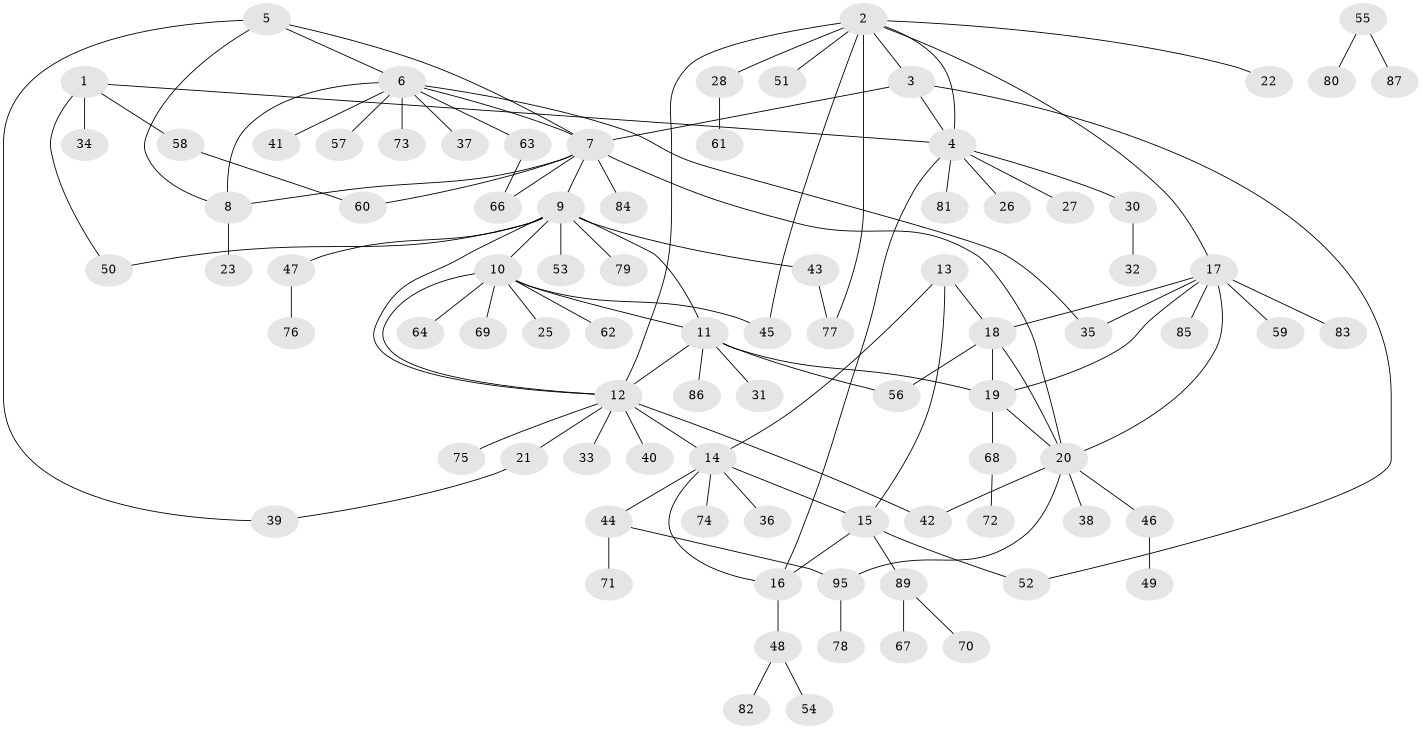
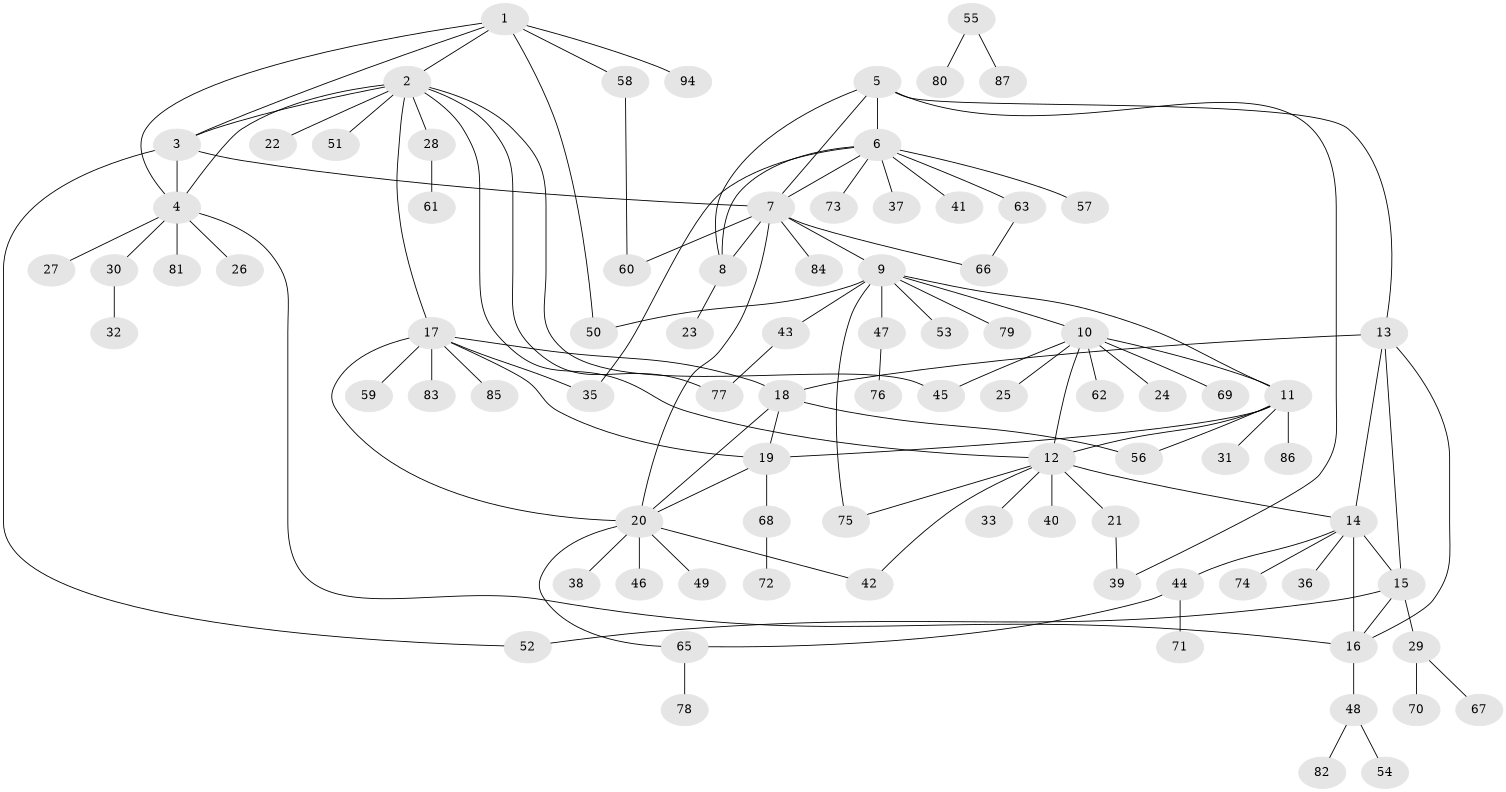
none -> (456, 51)
none -> (339, 78)
none -> (1222, 109)
(85, 145) -> (688, 82)
(420, 333) -> (1163, 396)
(378, 347) -> (837, 392)
none -> (1450, 504)
(1150, 548) -> (671, 553)
(841, 584) -> (685, 647)
(904, 584) -> (1416, 647)
